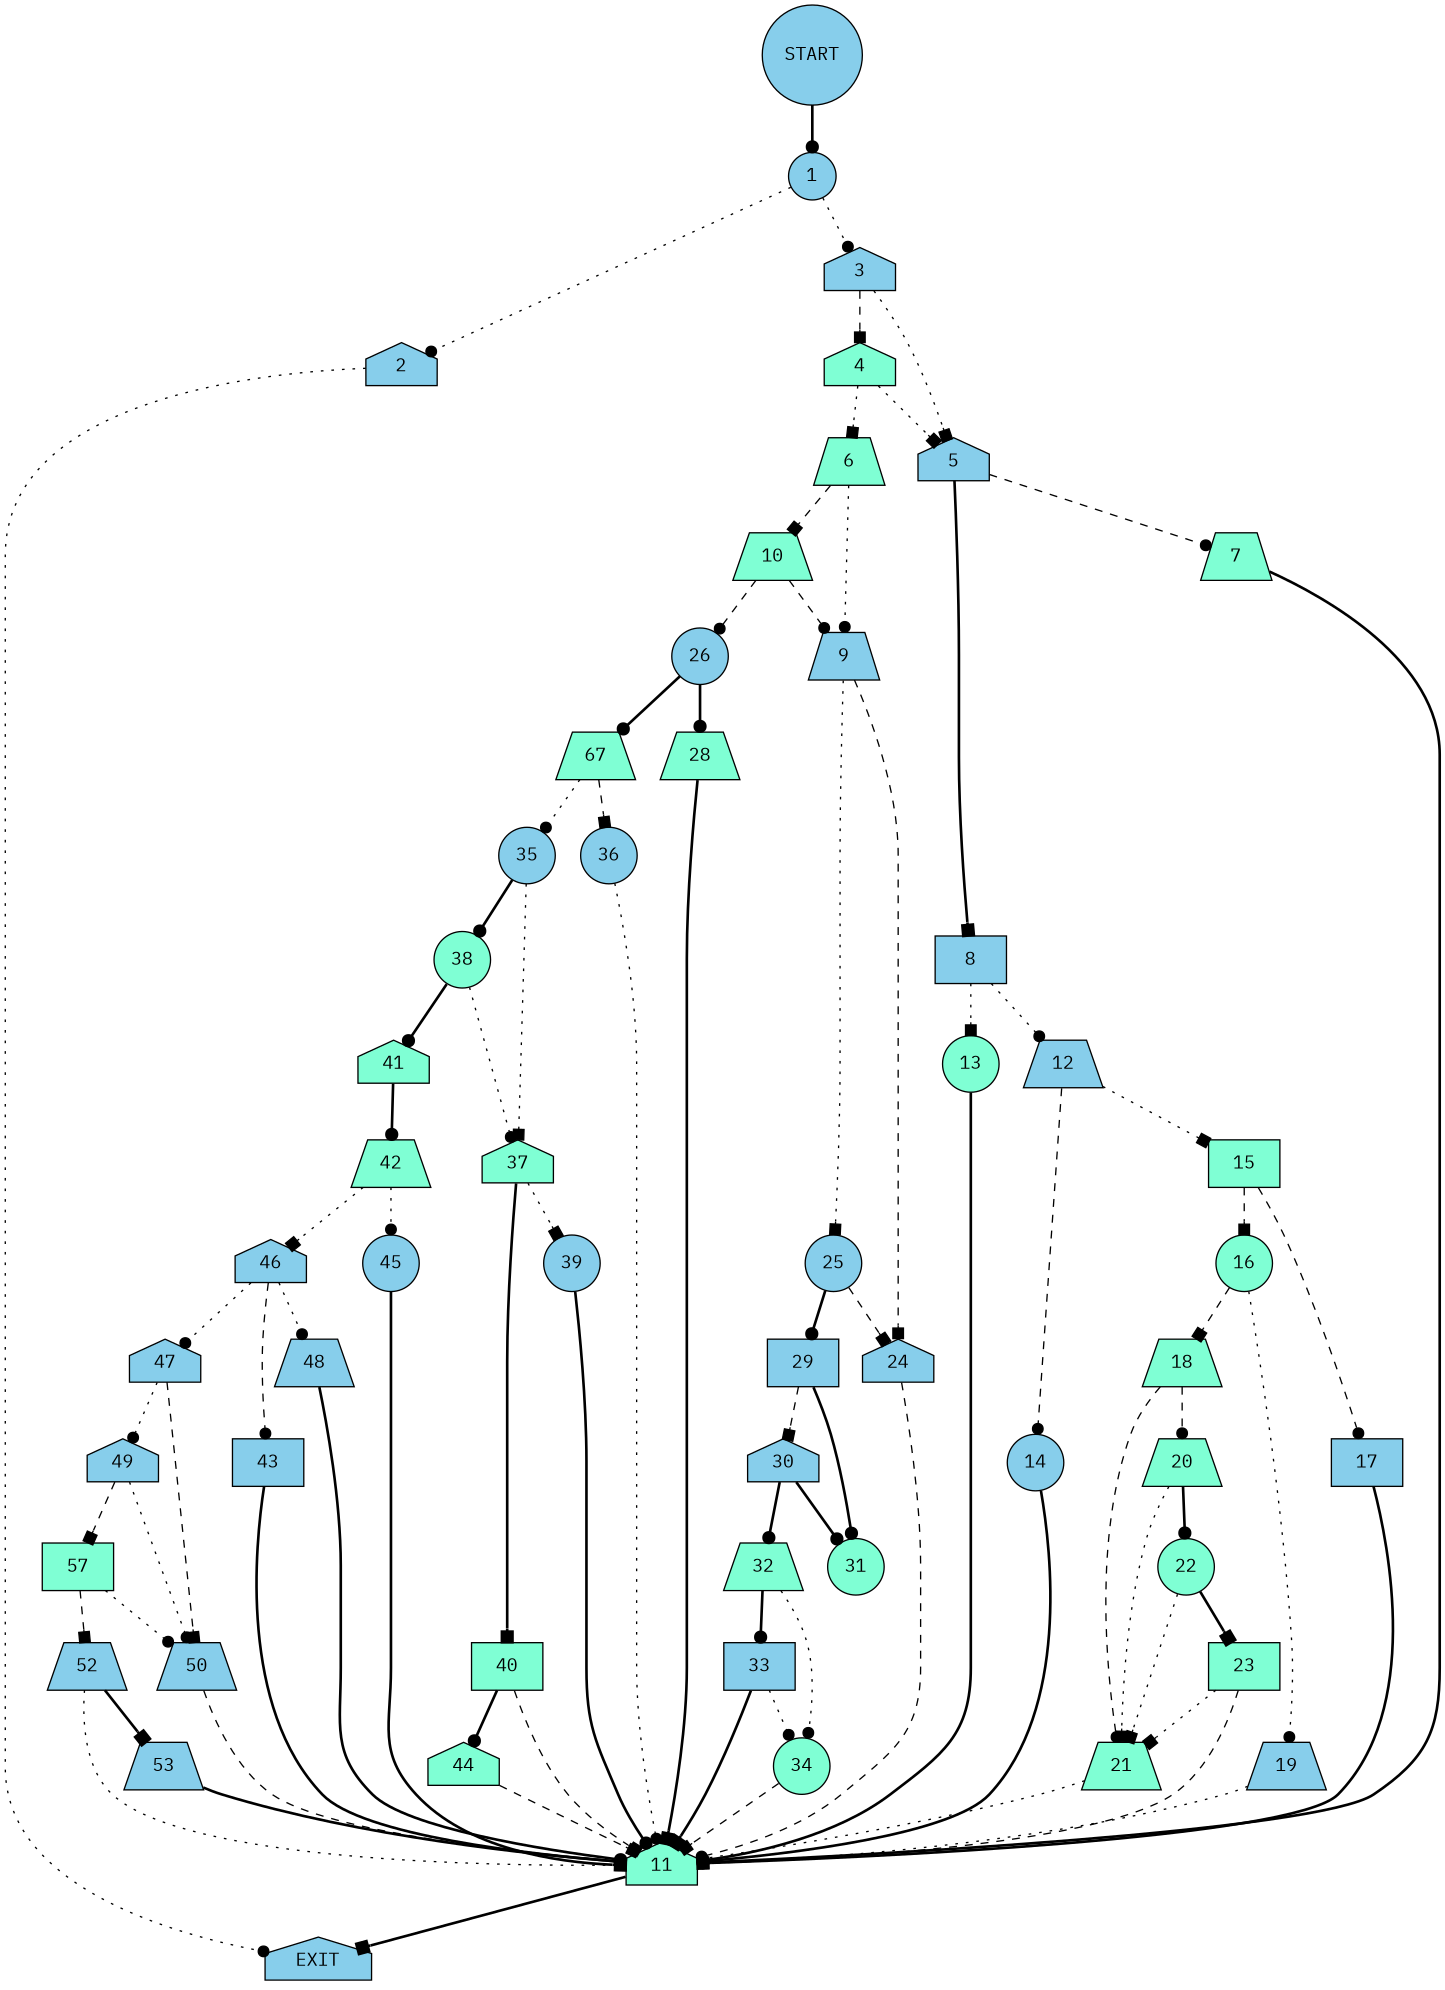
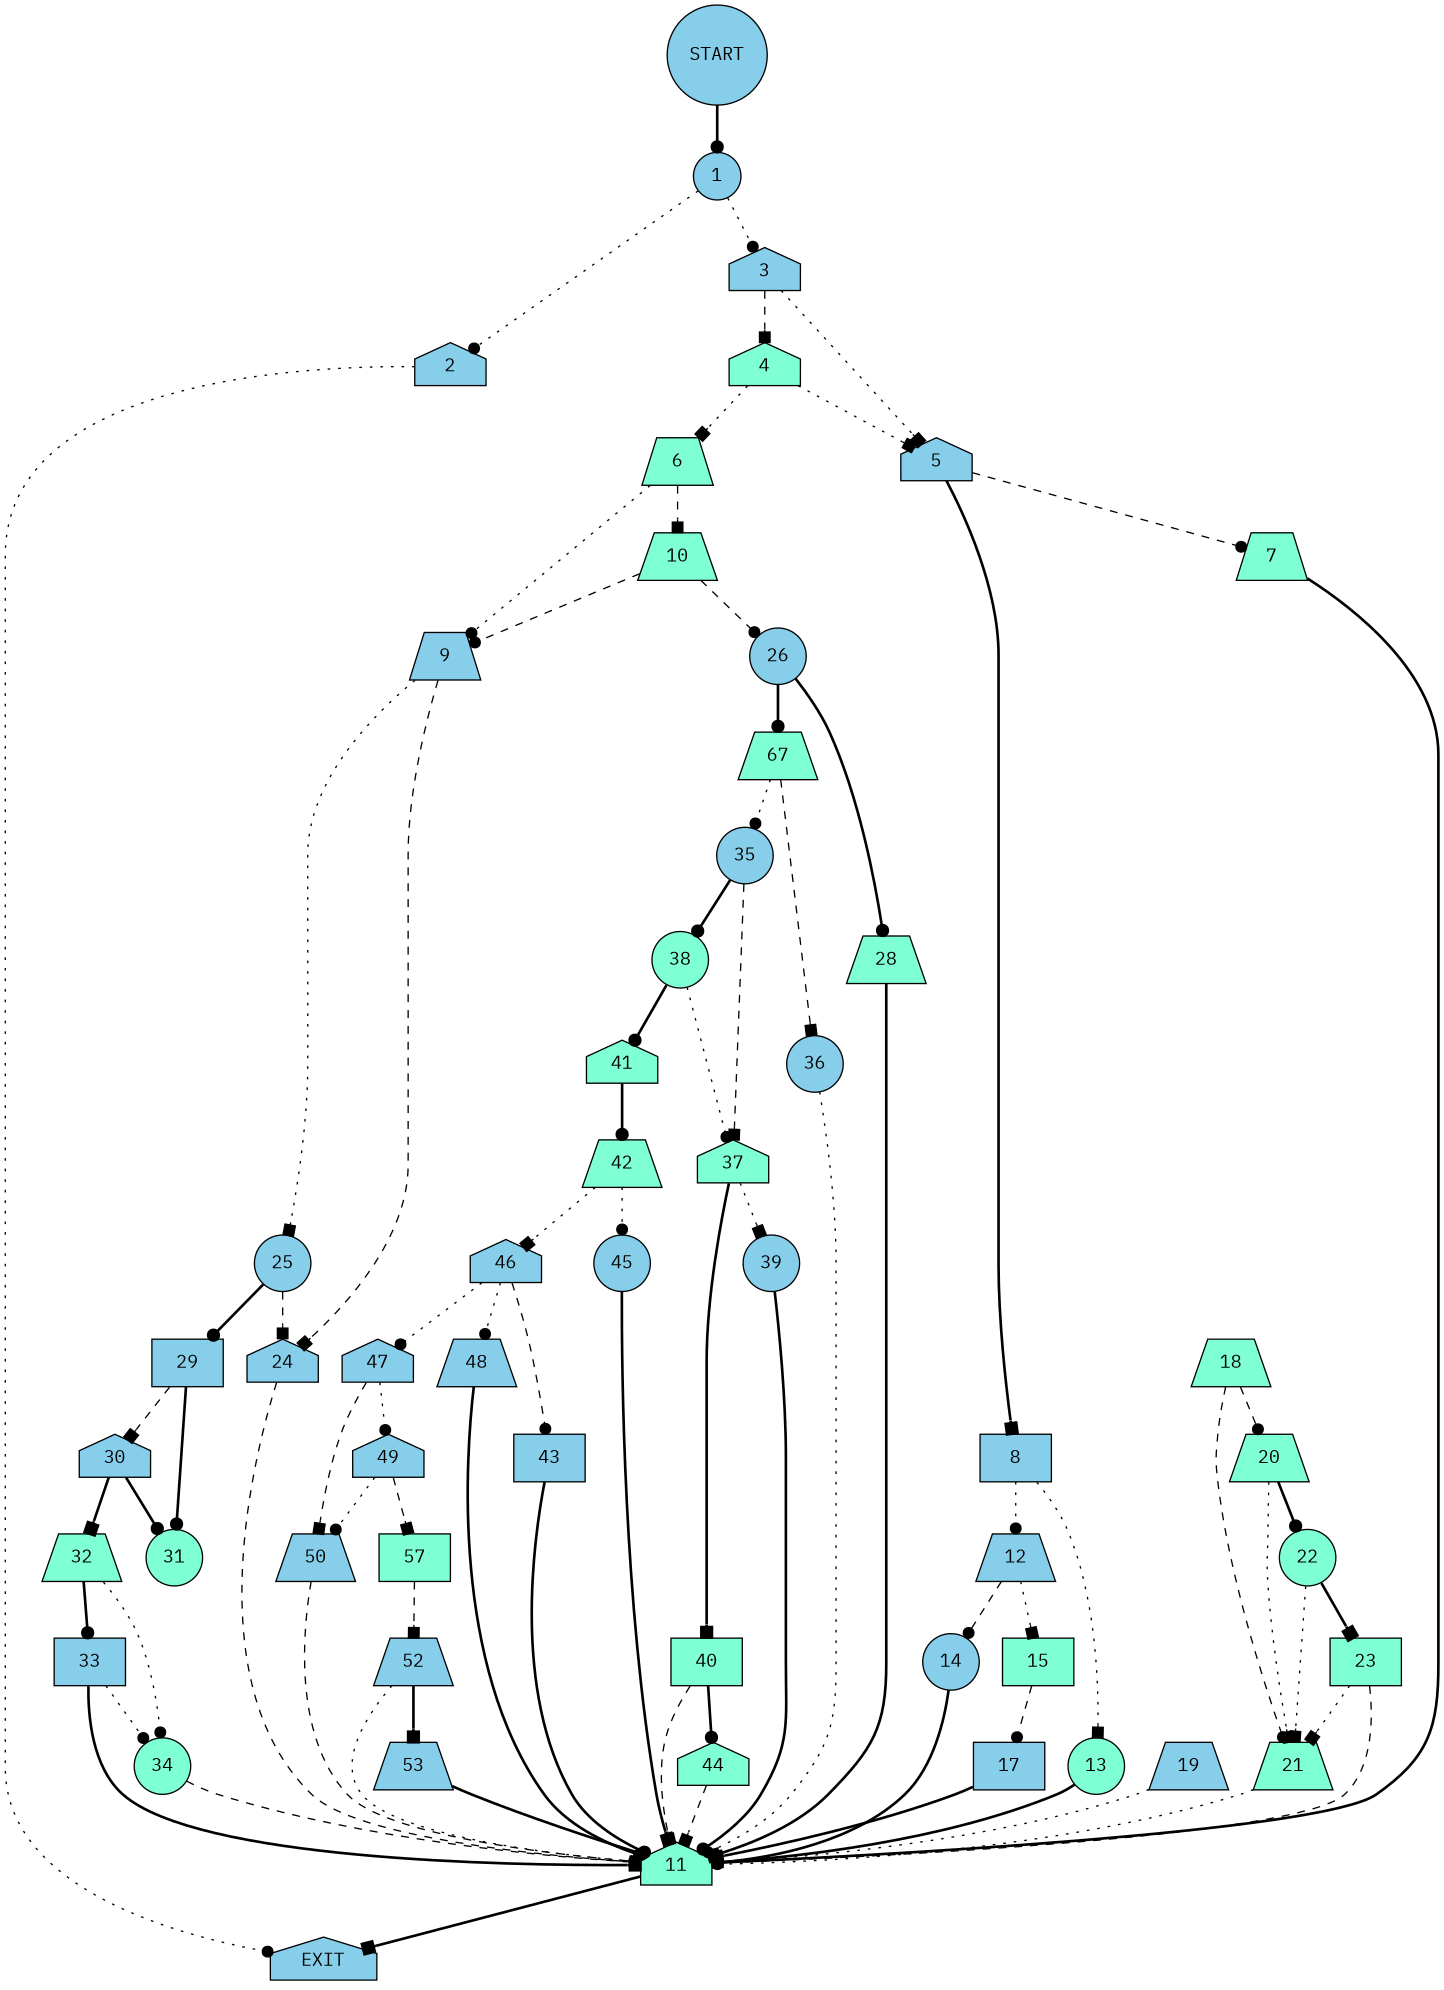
(523, 1005) -> (739, 1005)
(1244, 1263) -> none
(775, 1507) -> (101, 1499)
(135, 1614) -> none
